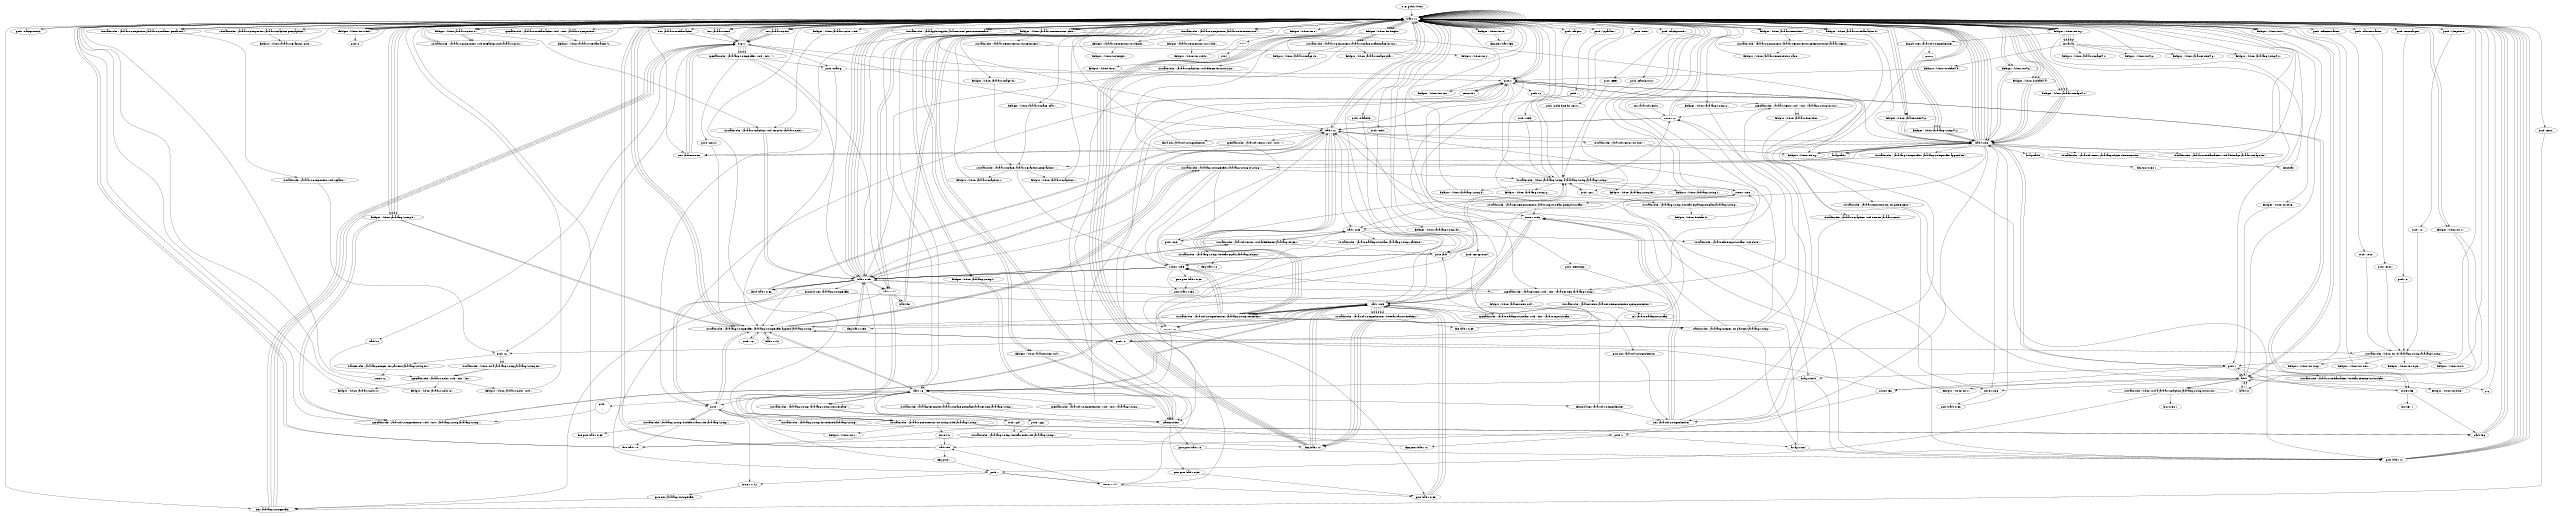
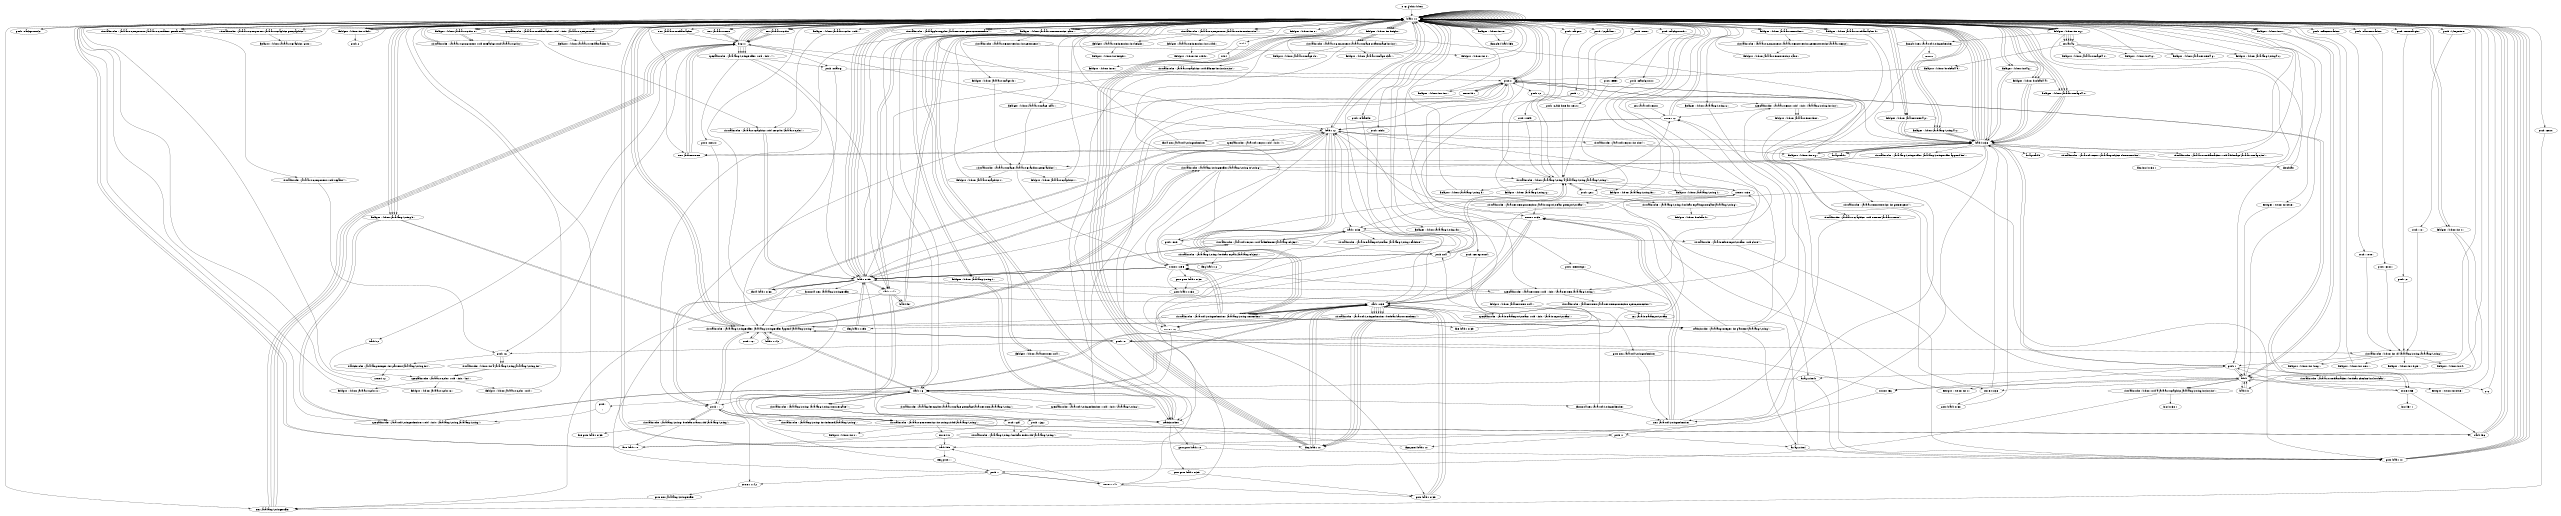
(2086, 163) -> none
(1441, 255) -> (1441, 255)
